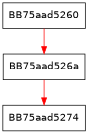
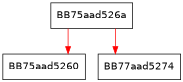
(44, 38) -> (68, 38)
(44, 118) -> (139, 67)
